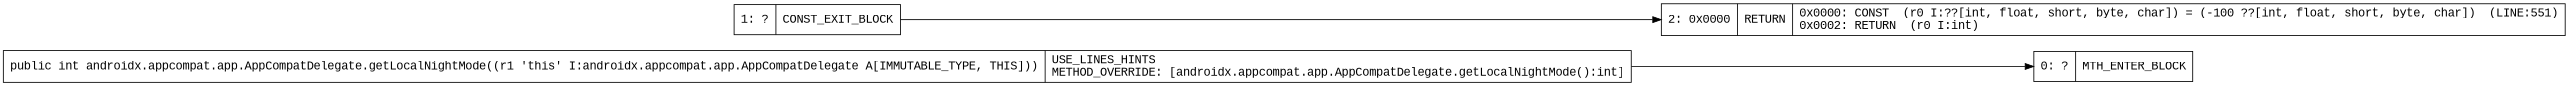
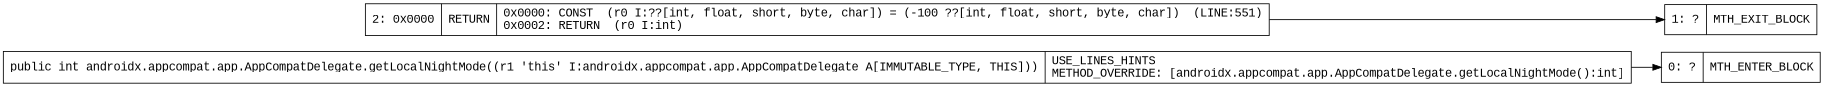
(838, 19) -> (1762, 19)
(1277, 20) -> (1463, 20)
